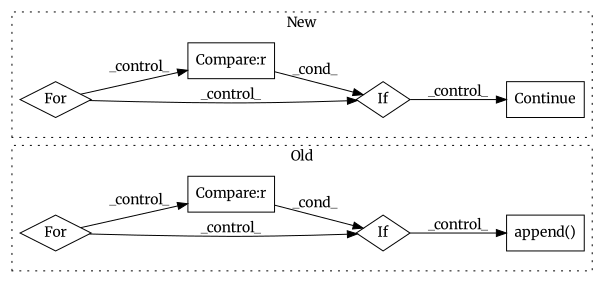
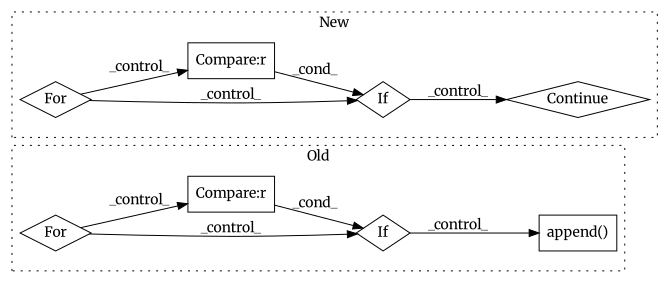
(545, 100) -> (578, 100)
